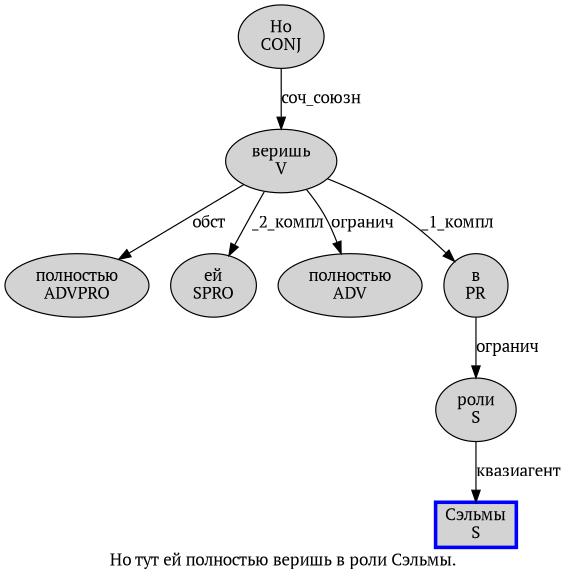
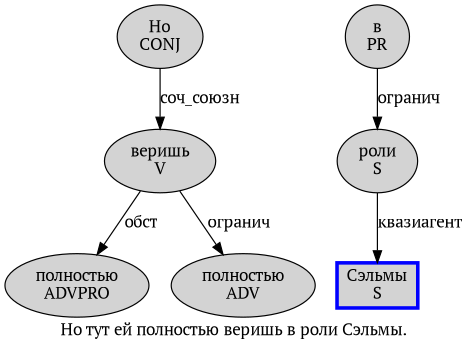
(391, 209) -> none
(214, 285) -> none
